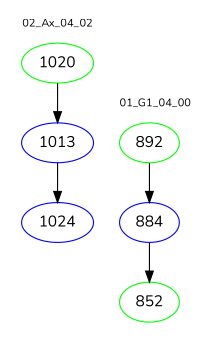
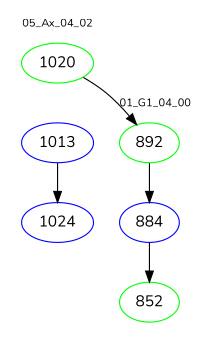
(58, 24) -> (58, 24)
(58, 98) -> (118, 104)
